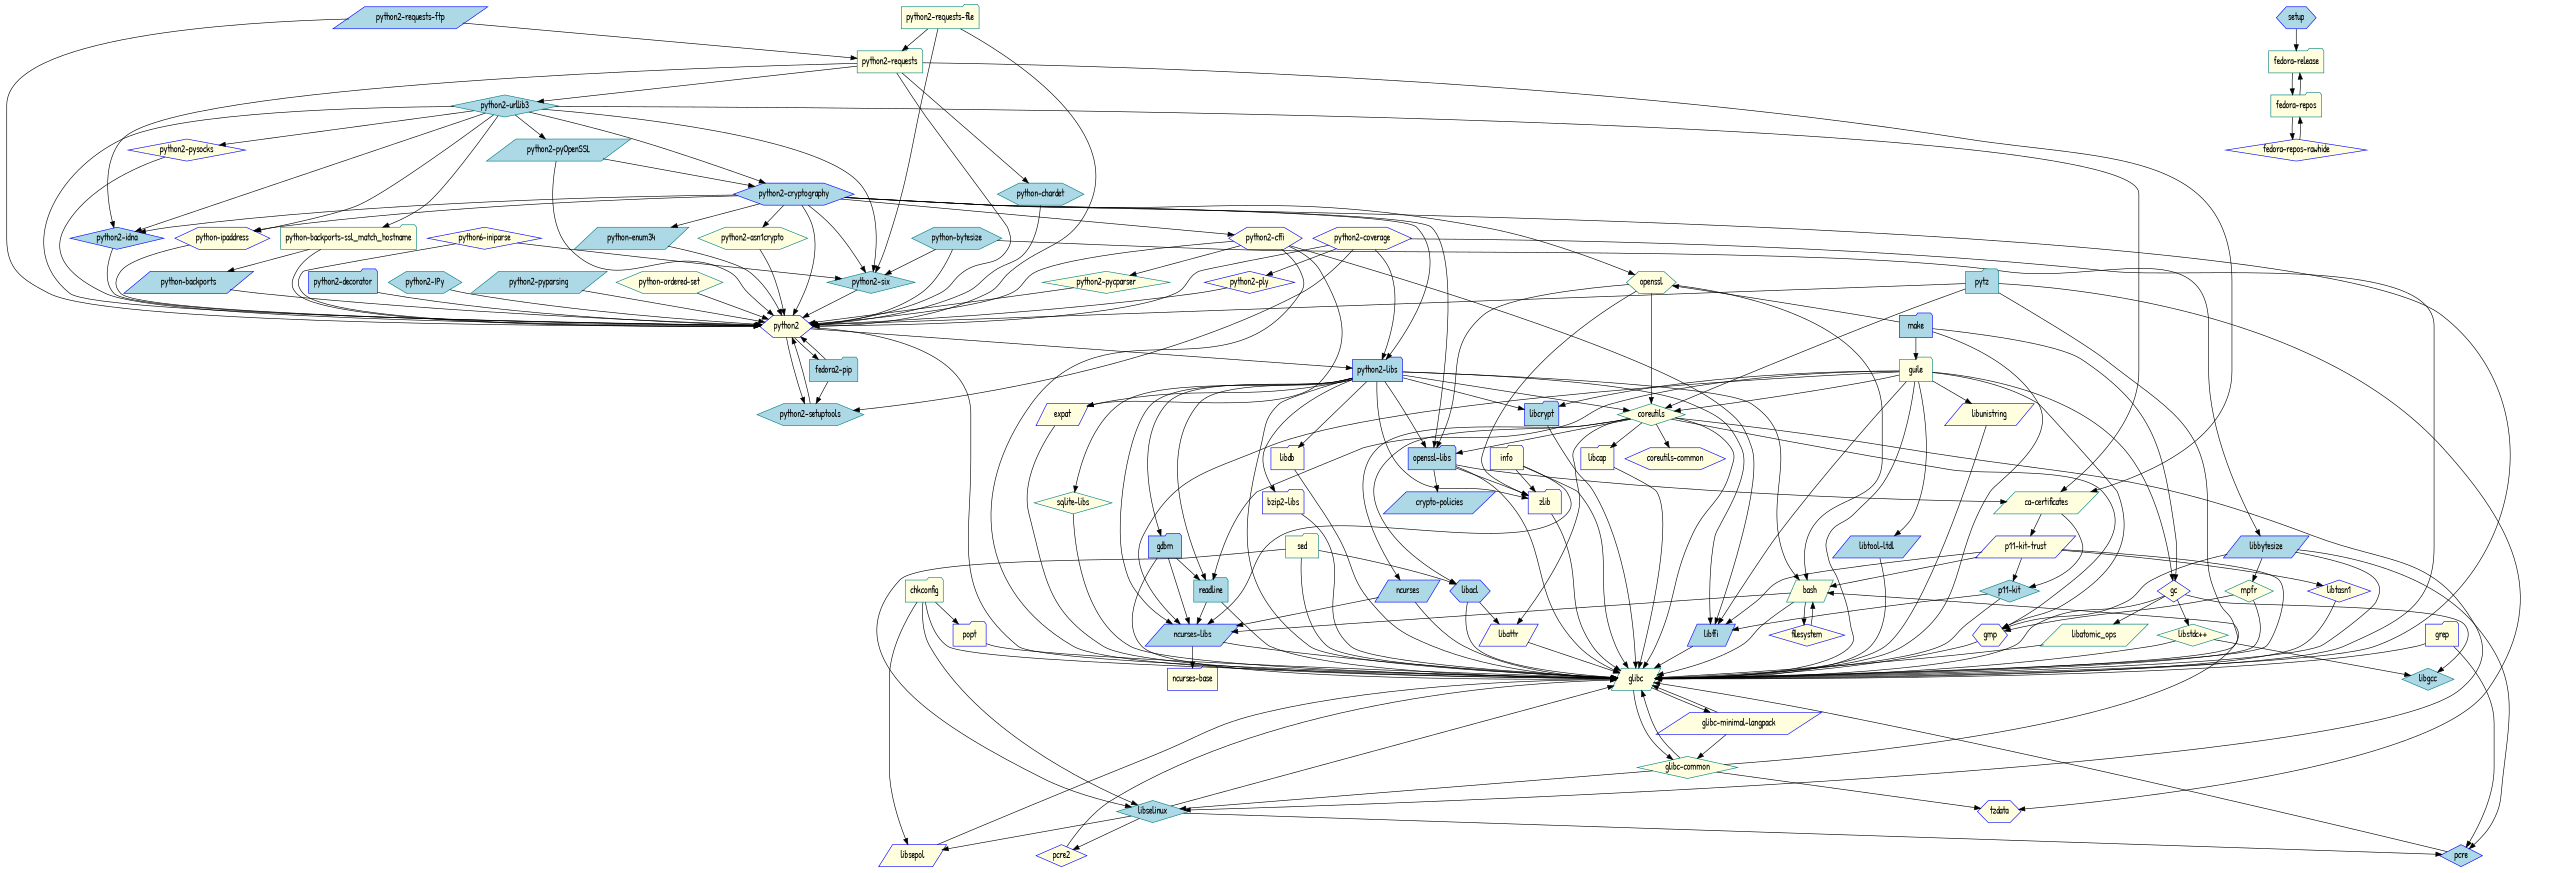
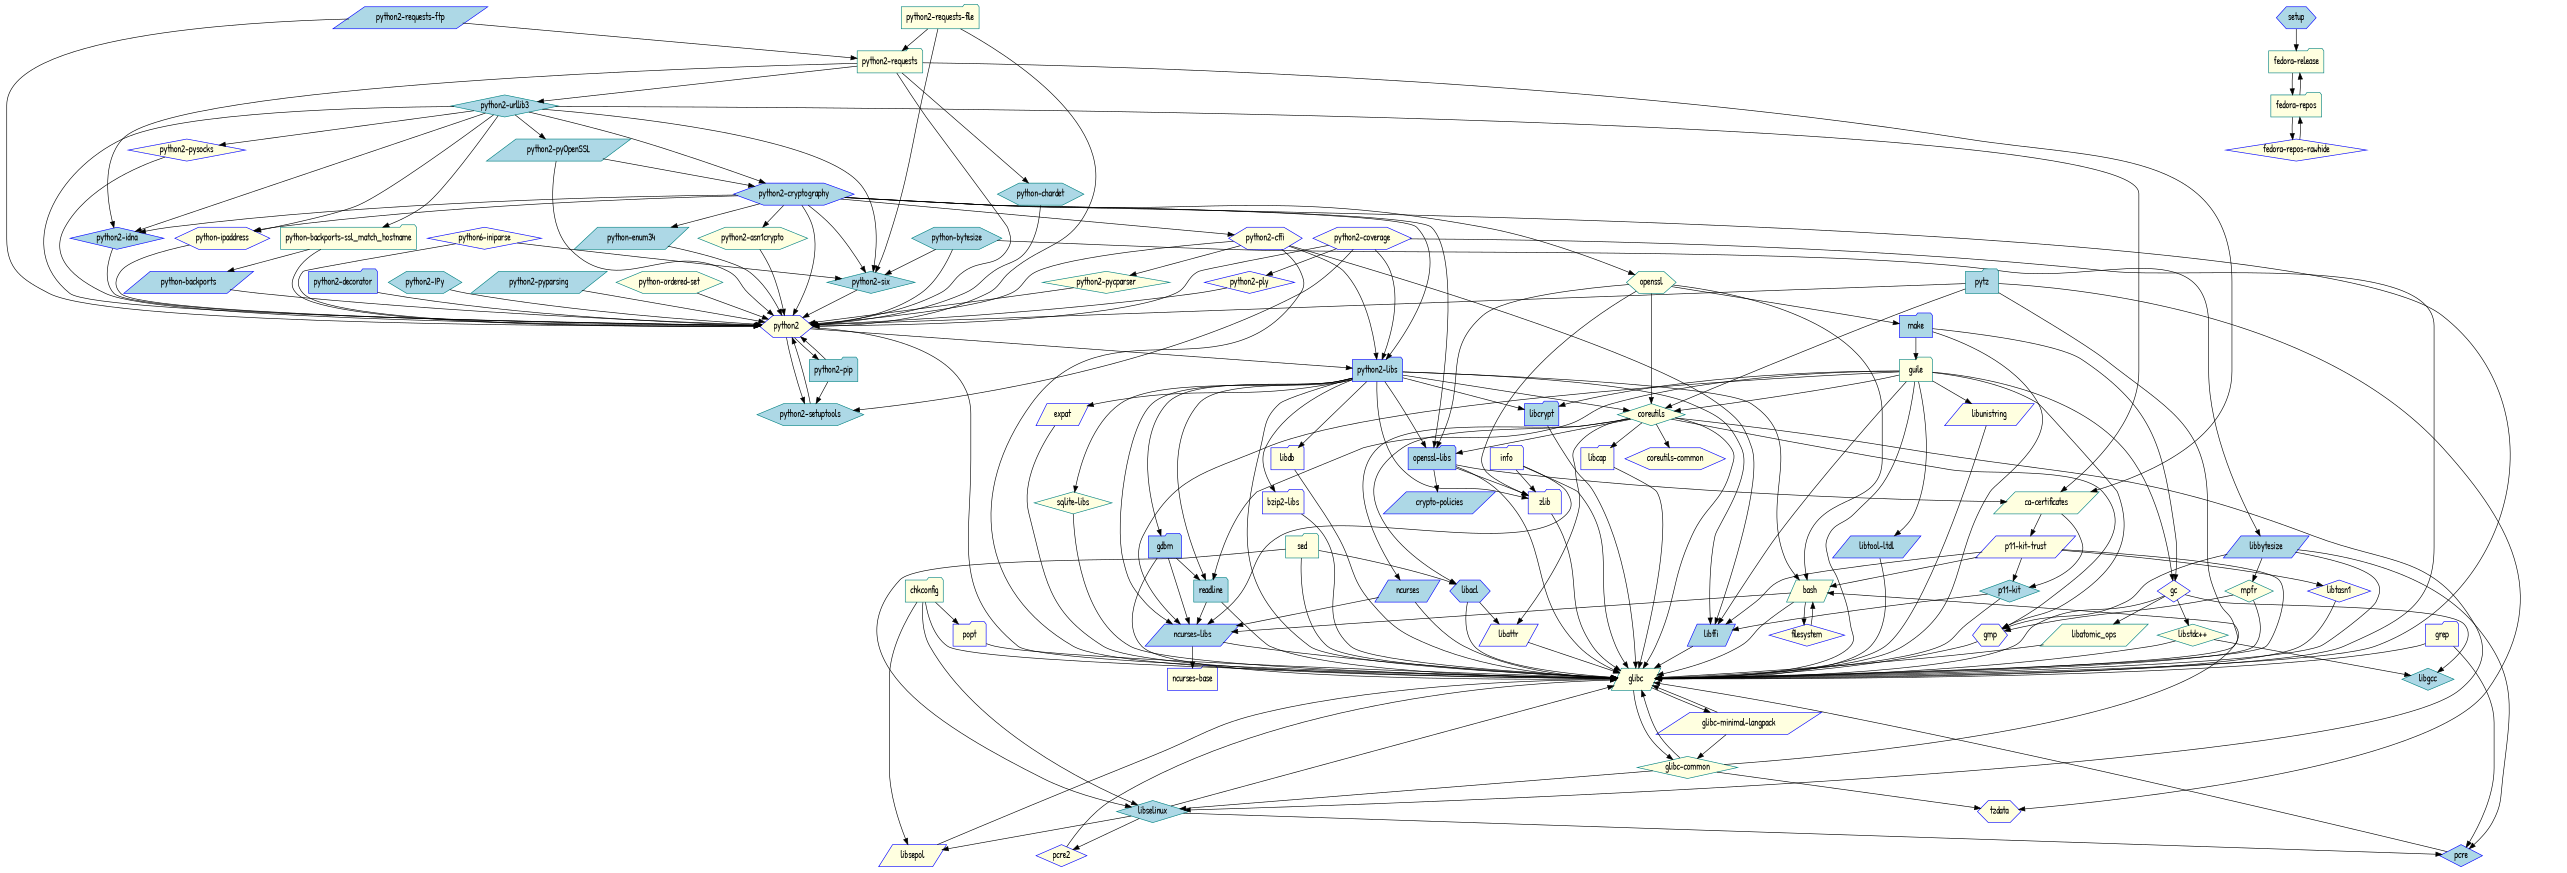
(1789, 304) -> (1782, 304)
(834, 371) -> (834, 371)
(1280, 399) -> (1353, 283)
